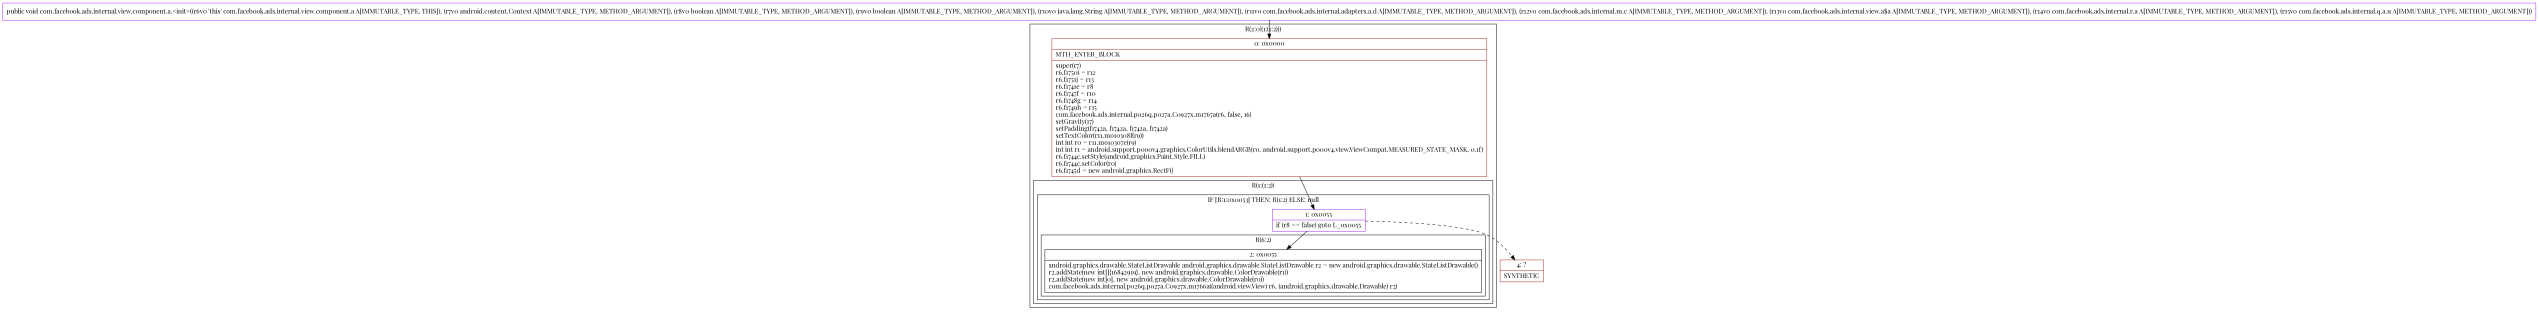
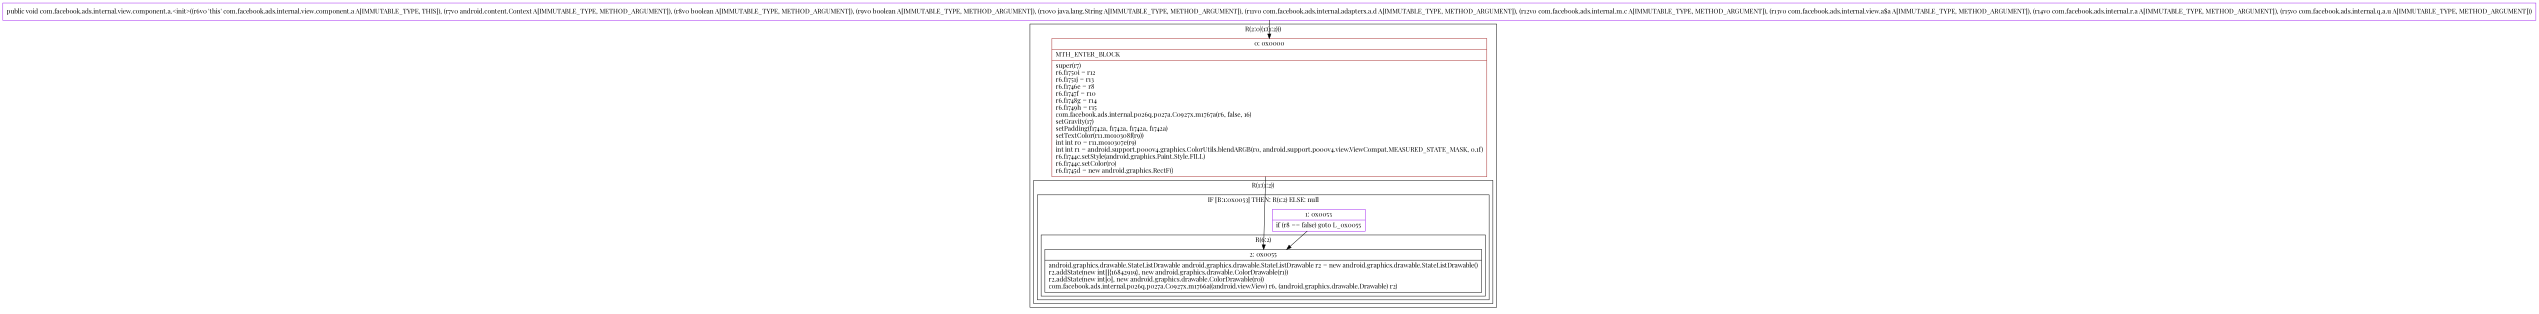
(1075, 87) -> (1075, 87)
(1306, 191) -> (1265, 211)
(1522, 271) -> none
